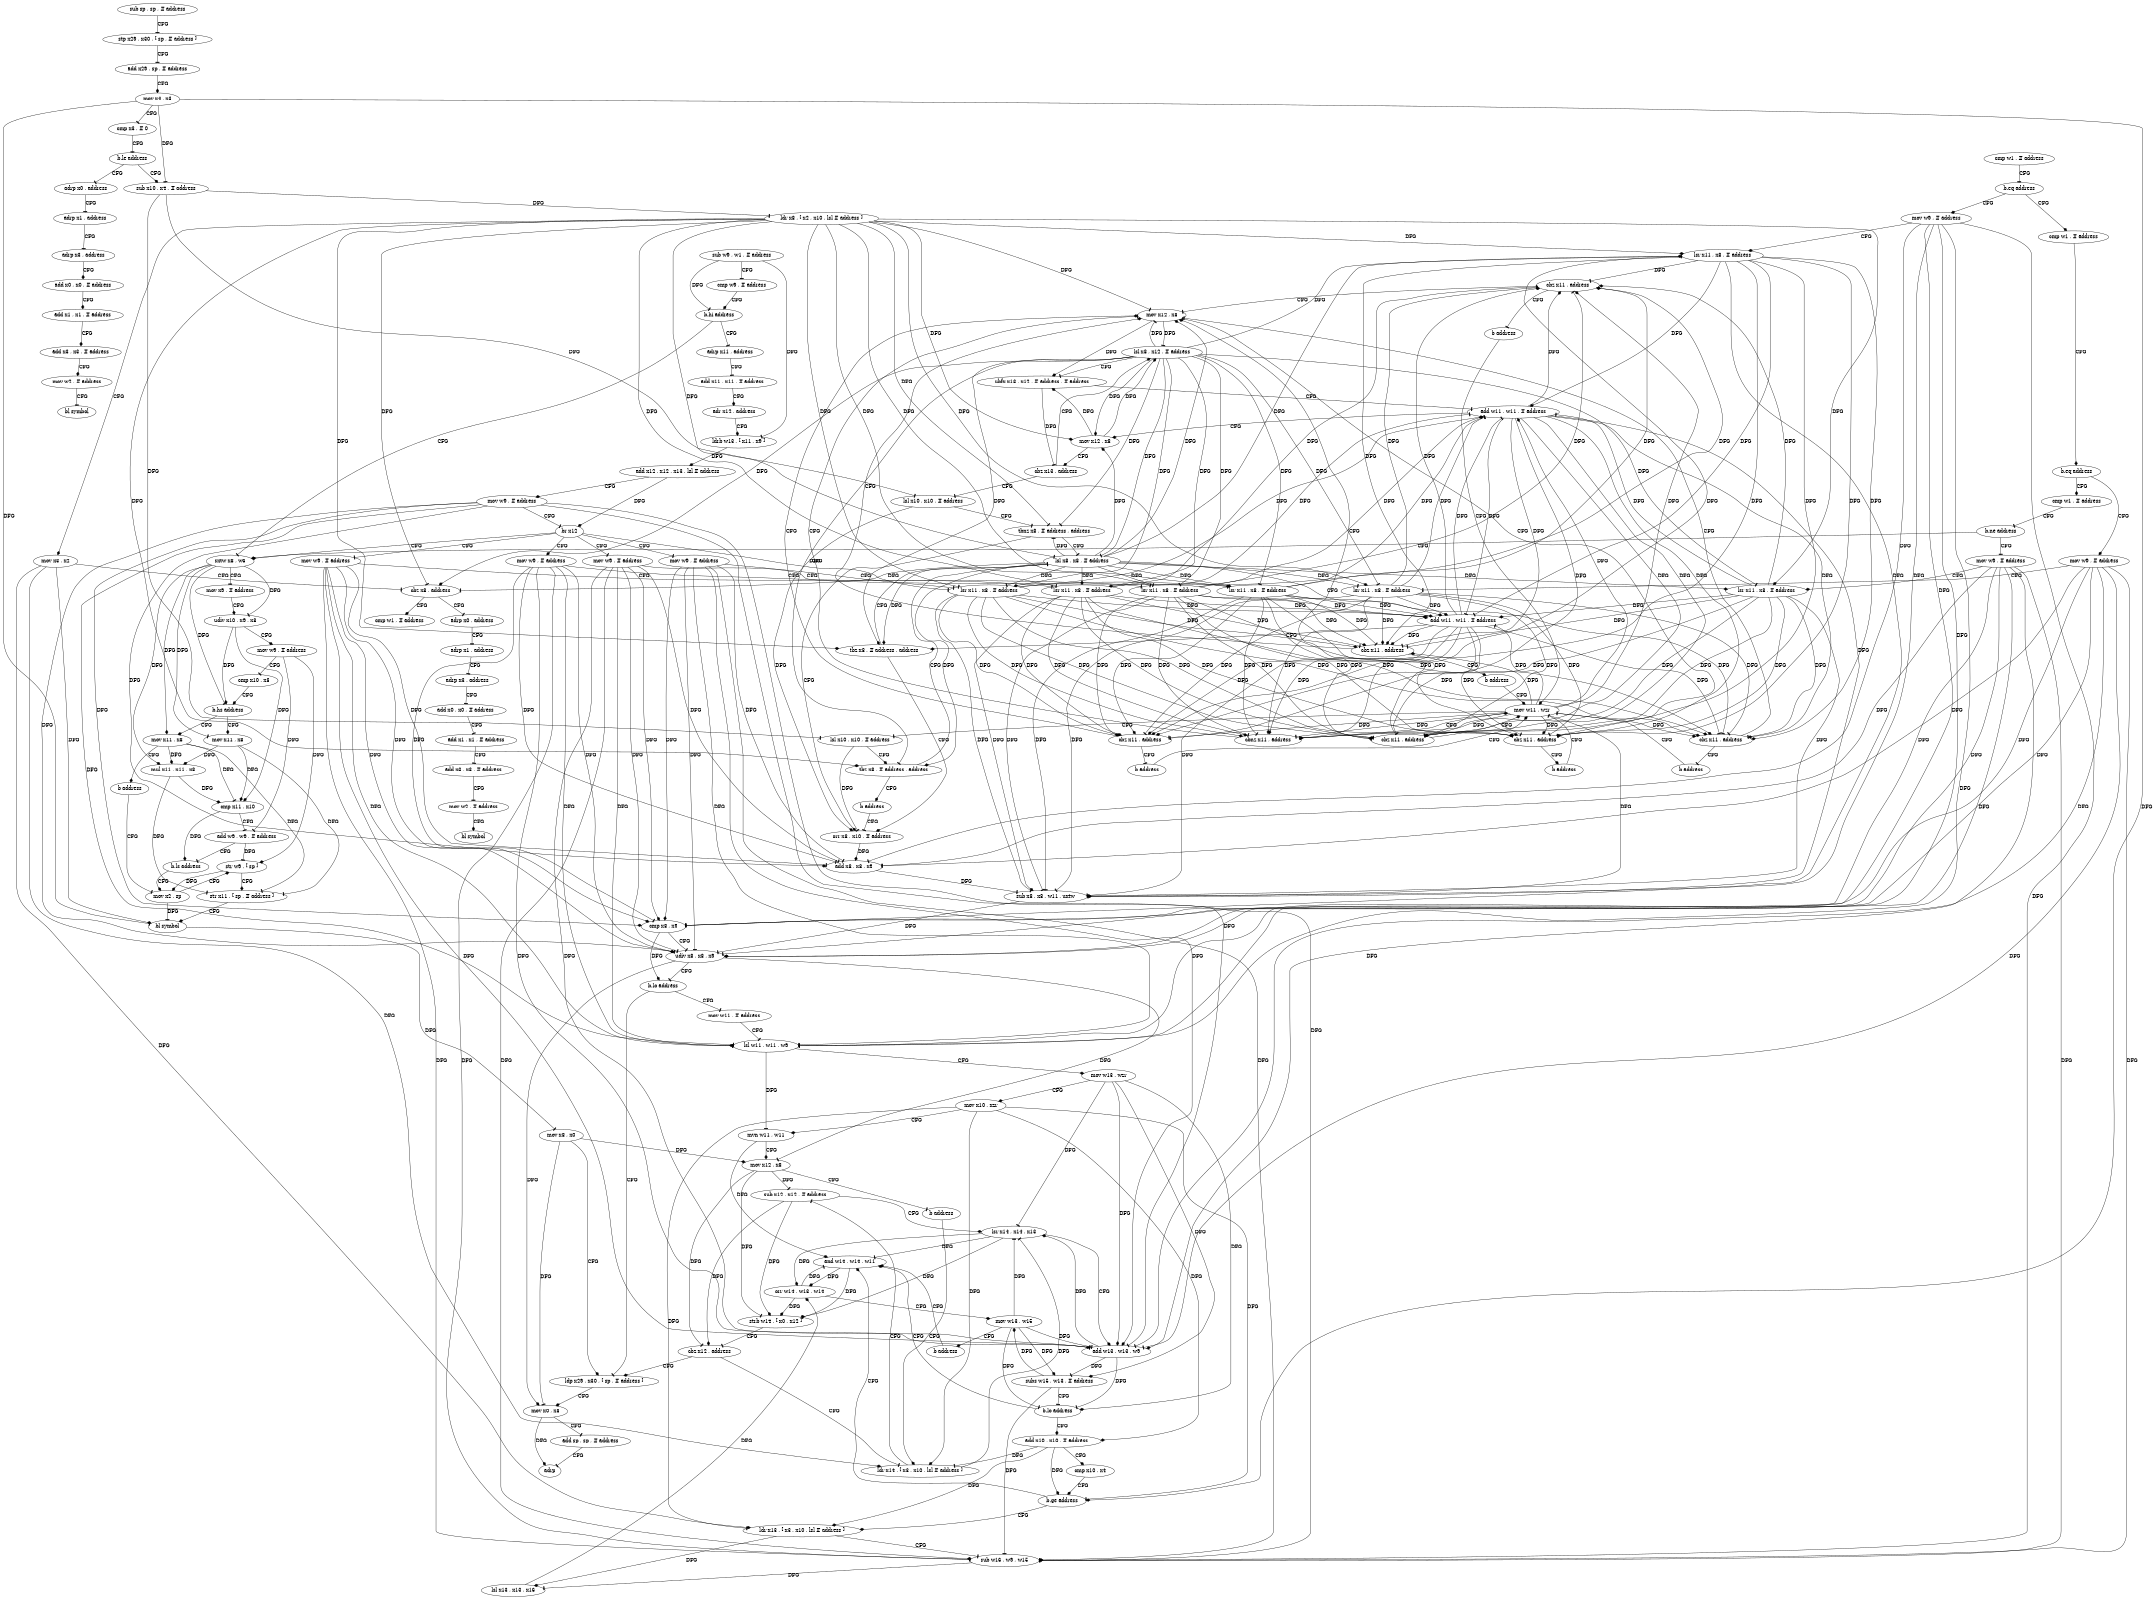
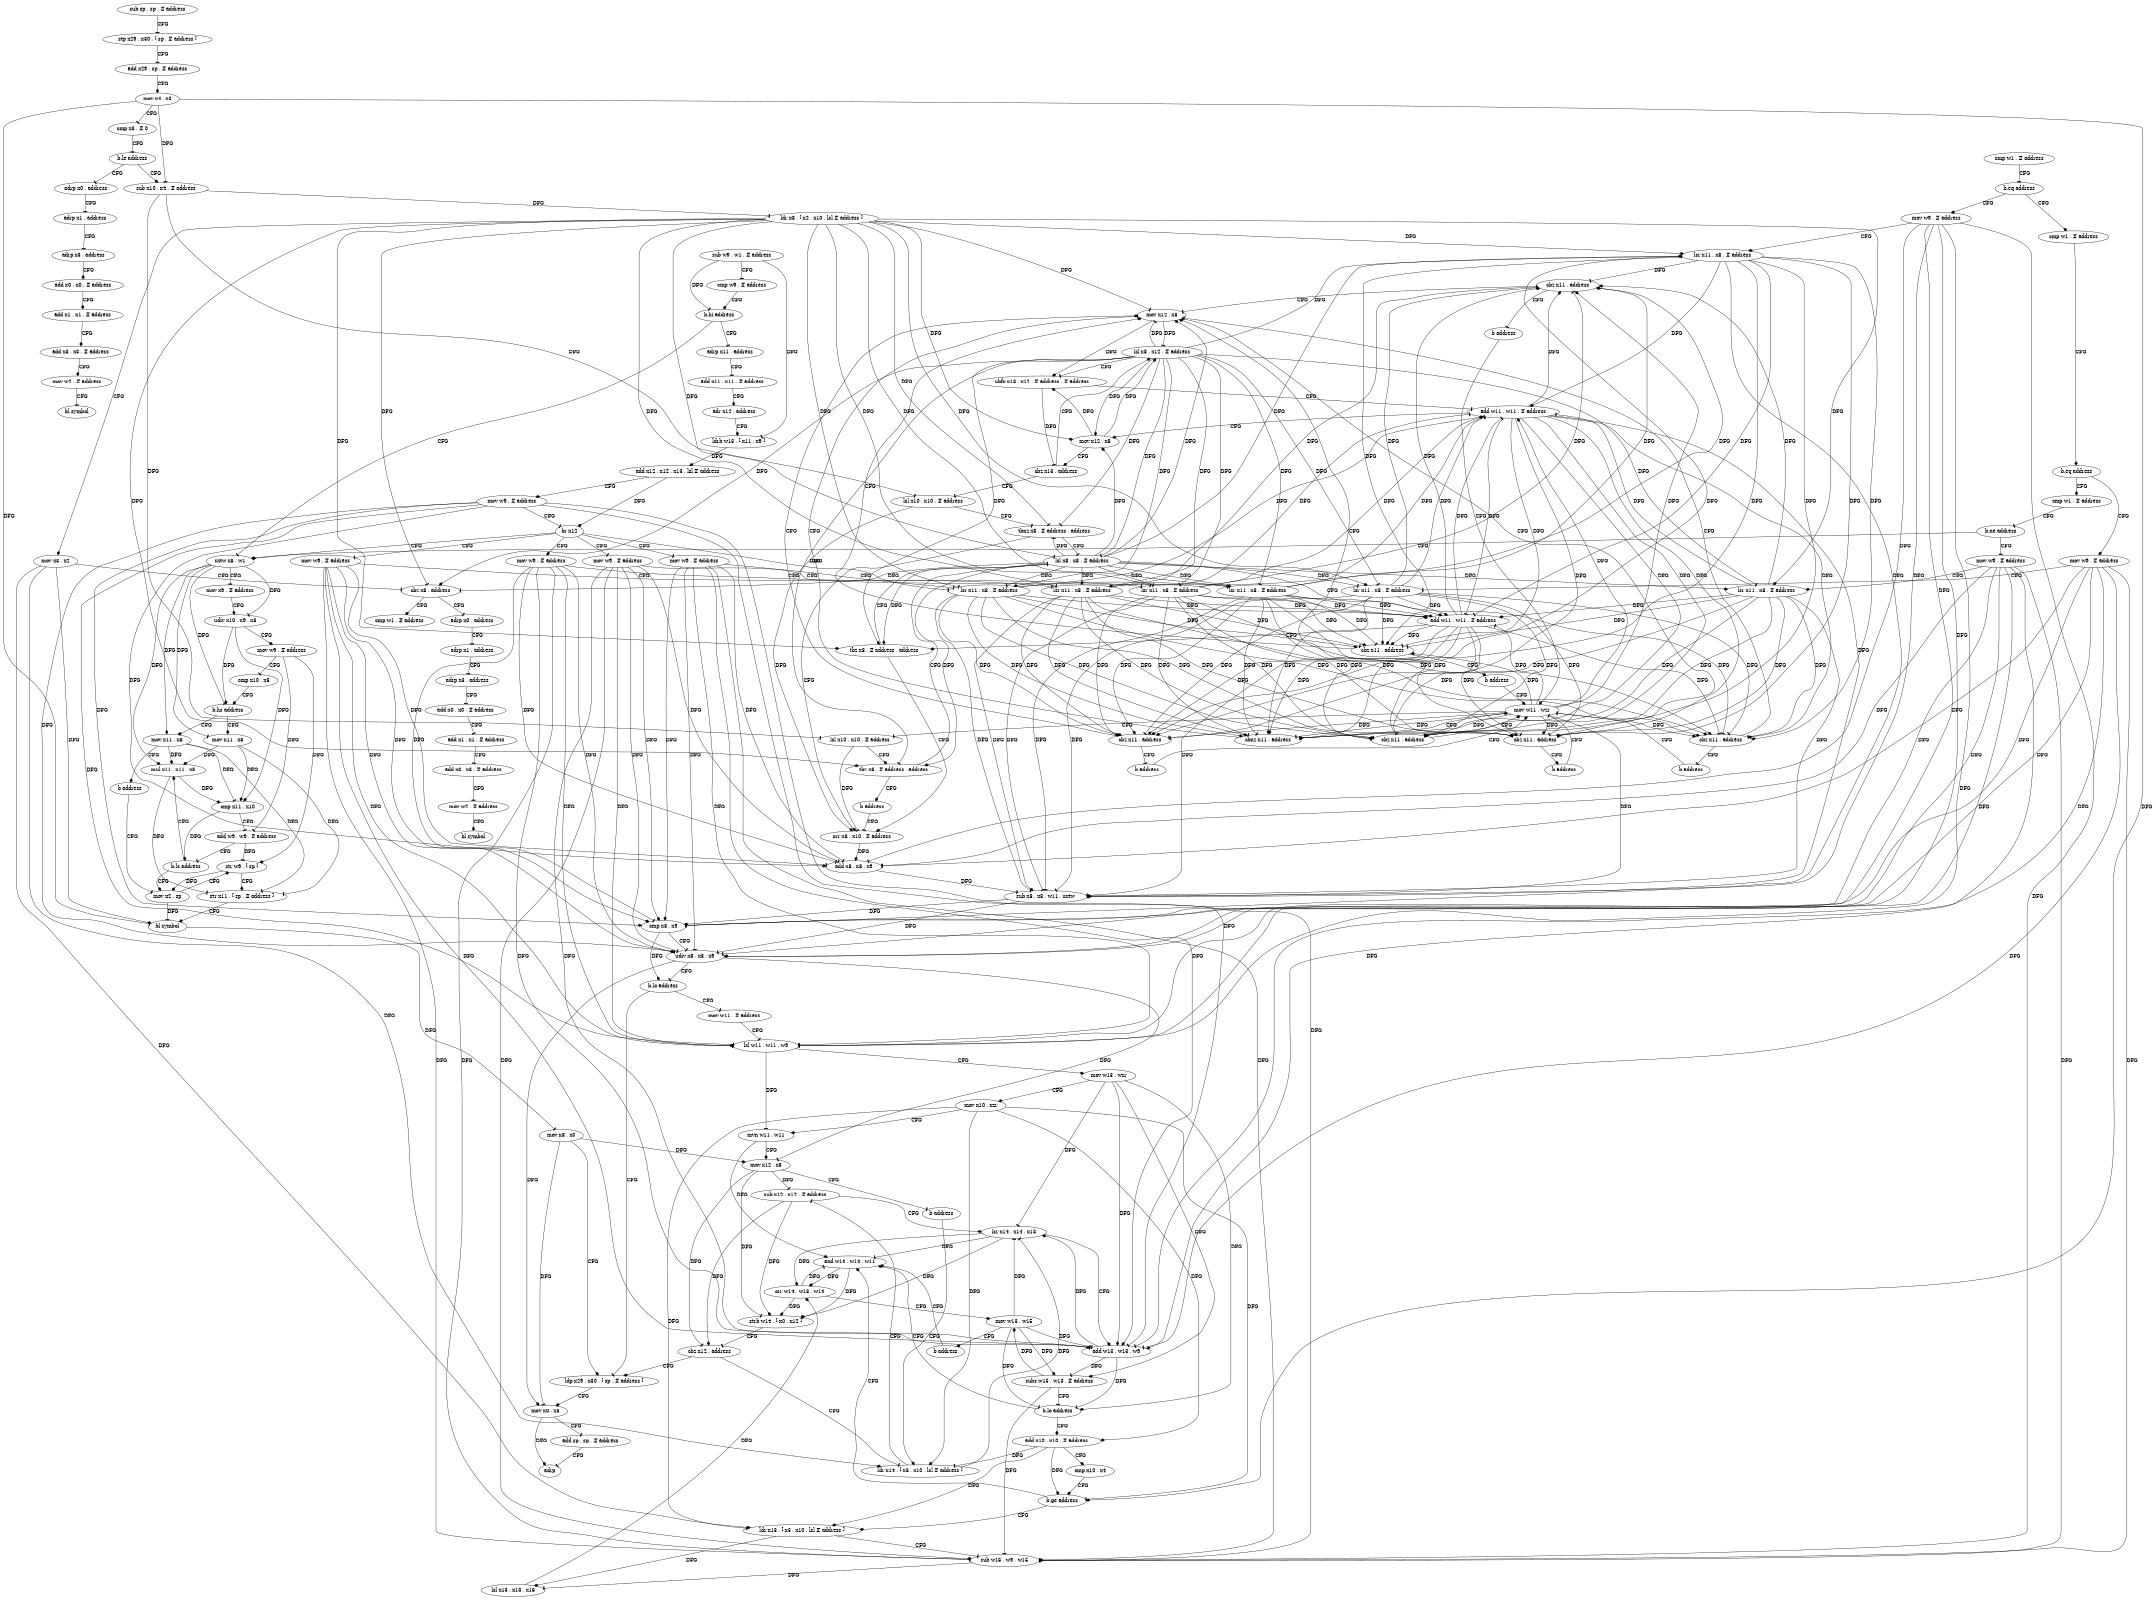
(230, 561) -> (230, 561)
none -> (178, 821)
none -> (848, 911)
